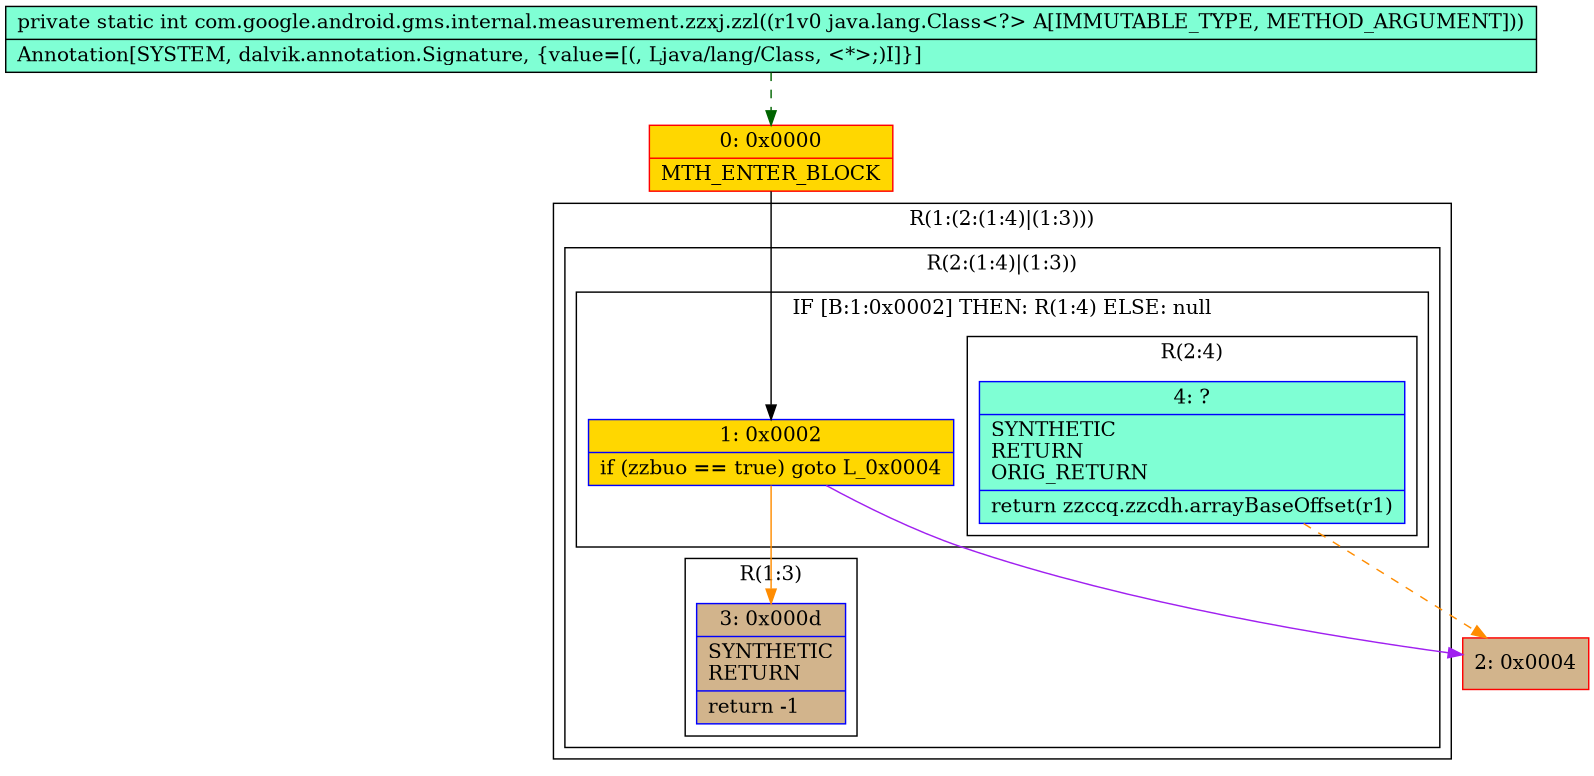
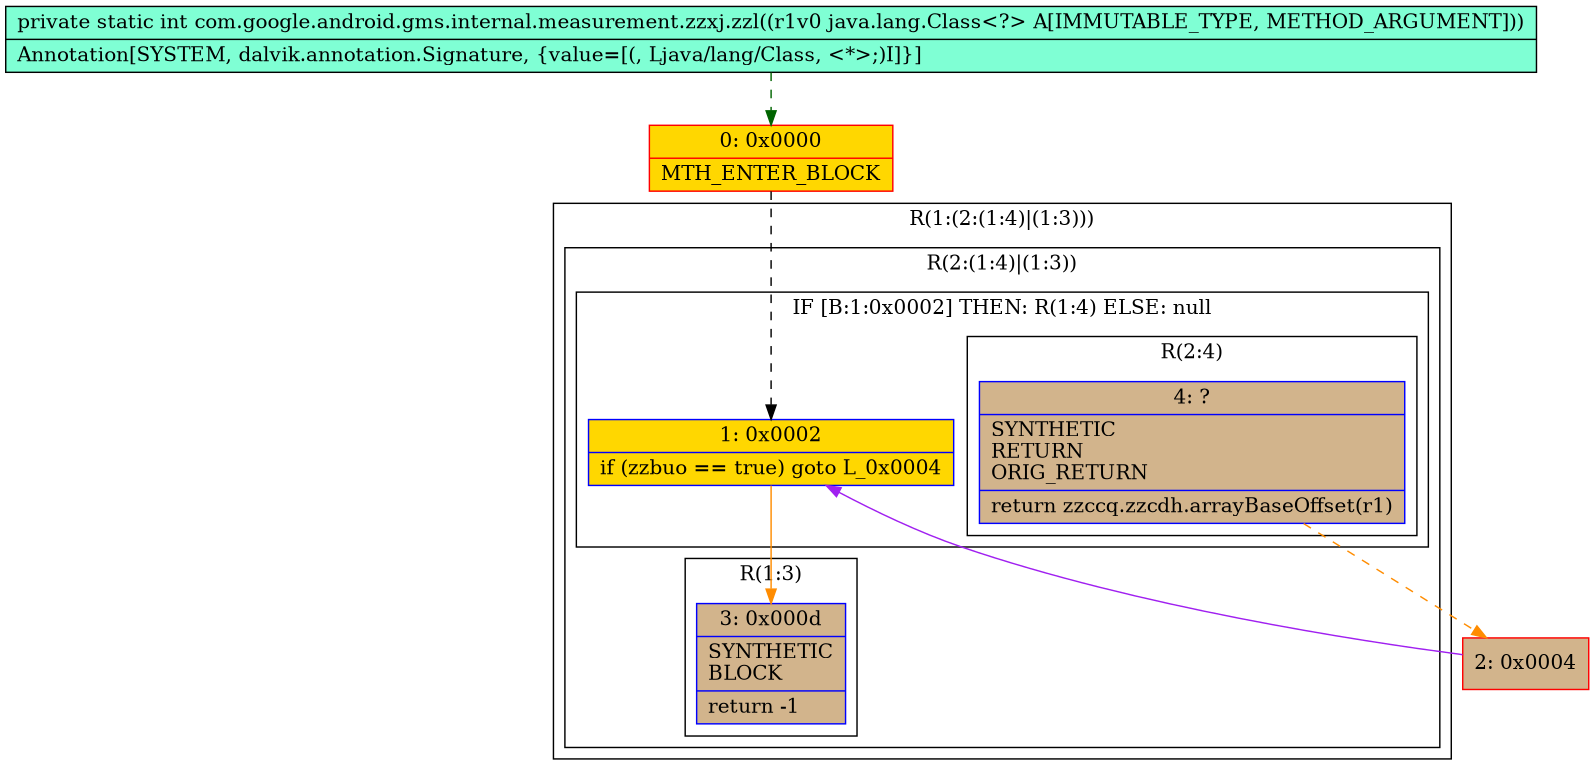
(771, 303) -> (771, 303)
(1192, 452) -> (1192, 452)
(1130, 594) -> (1144, 598)
(755, 674) -> (745, 674)
